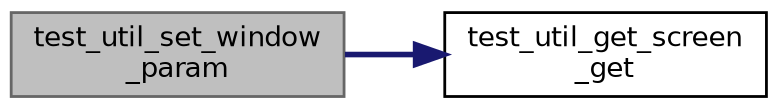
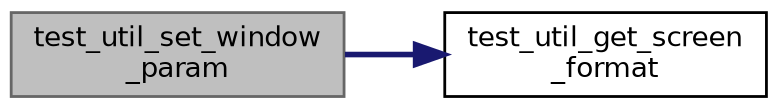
(606, 55) -> (606, 55)
